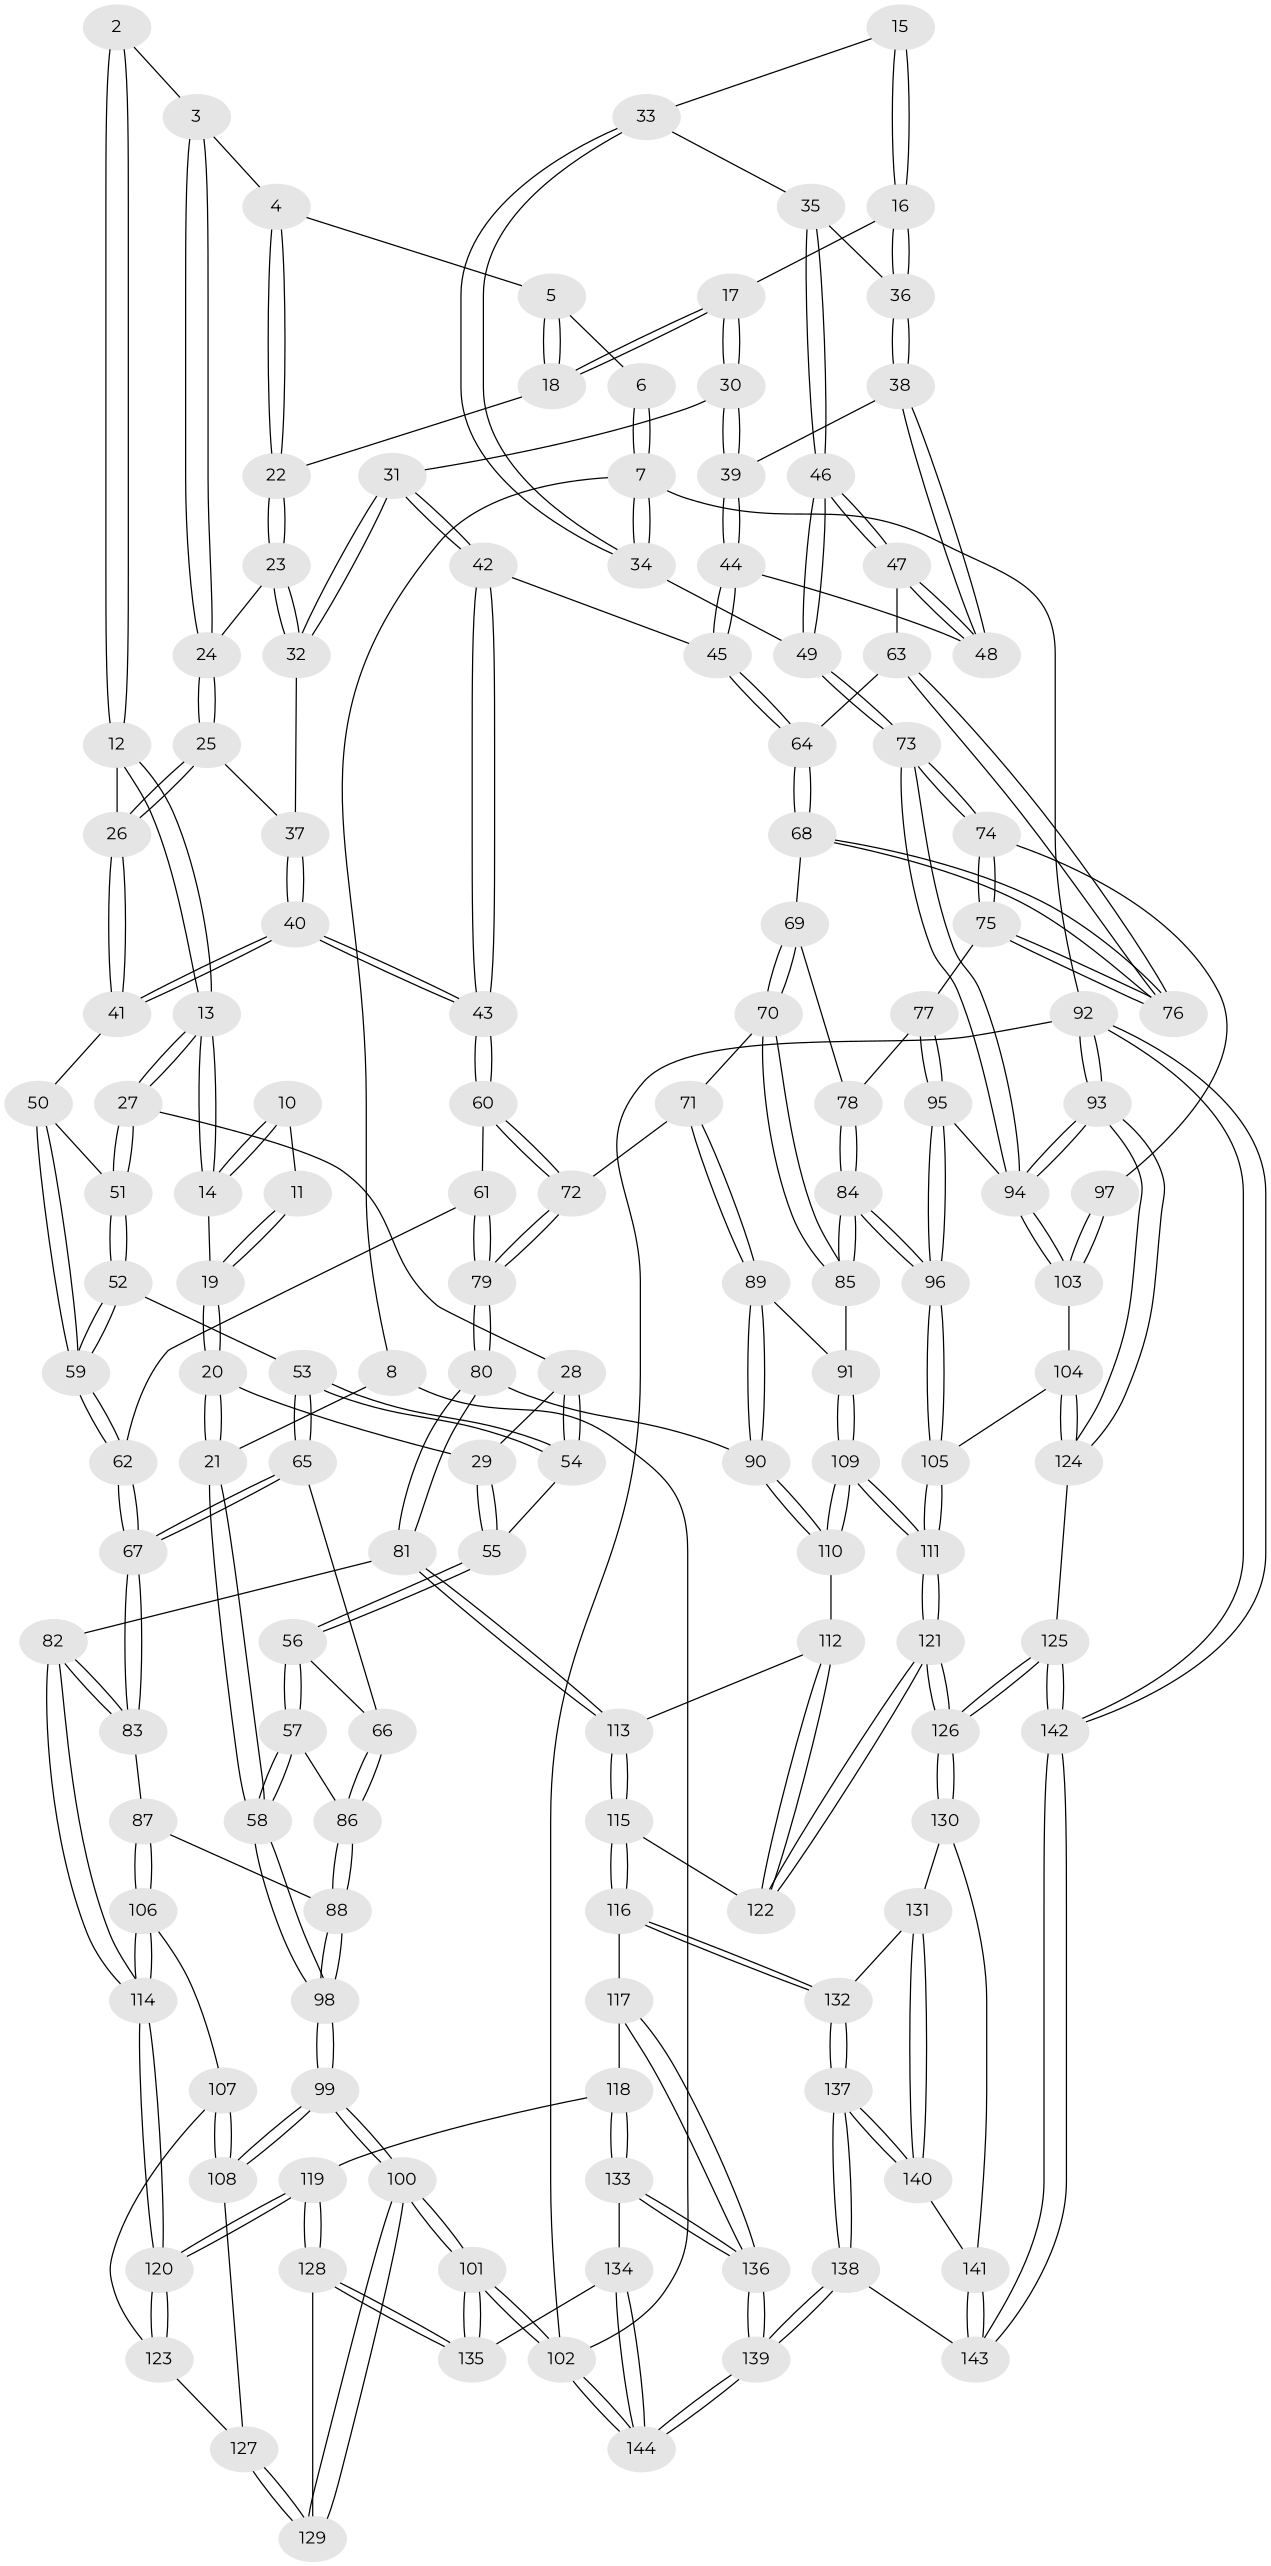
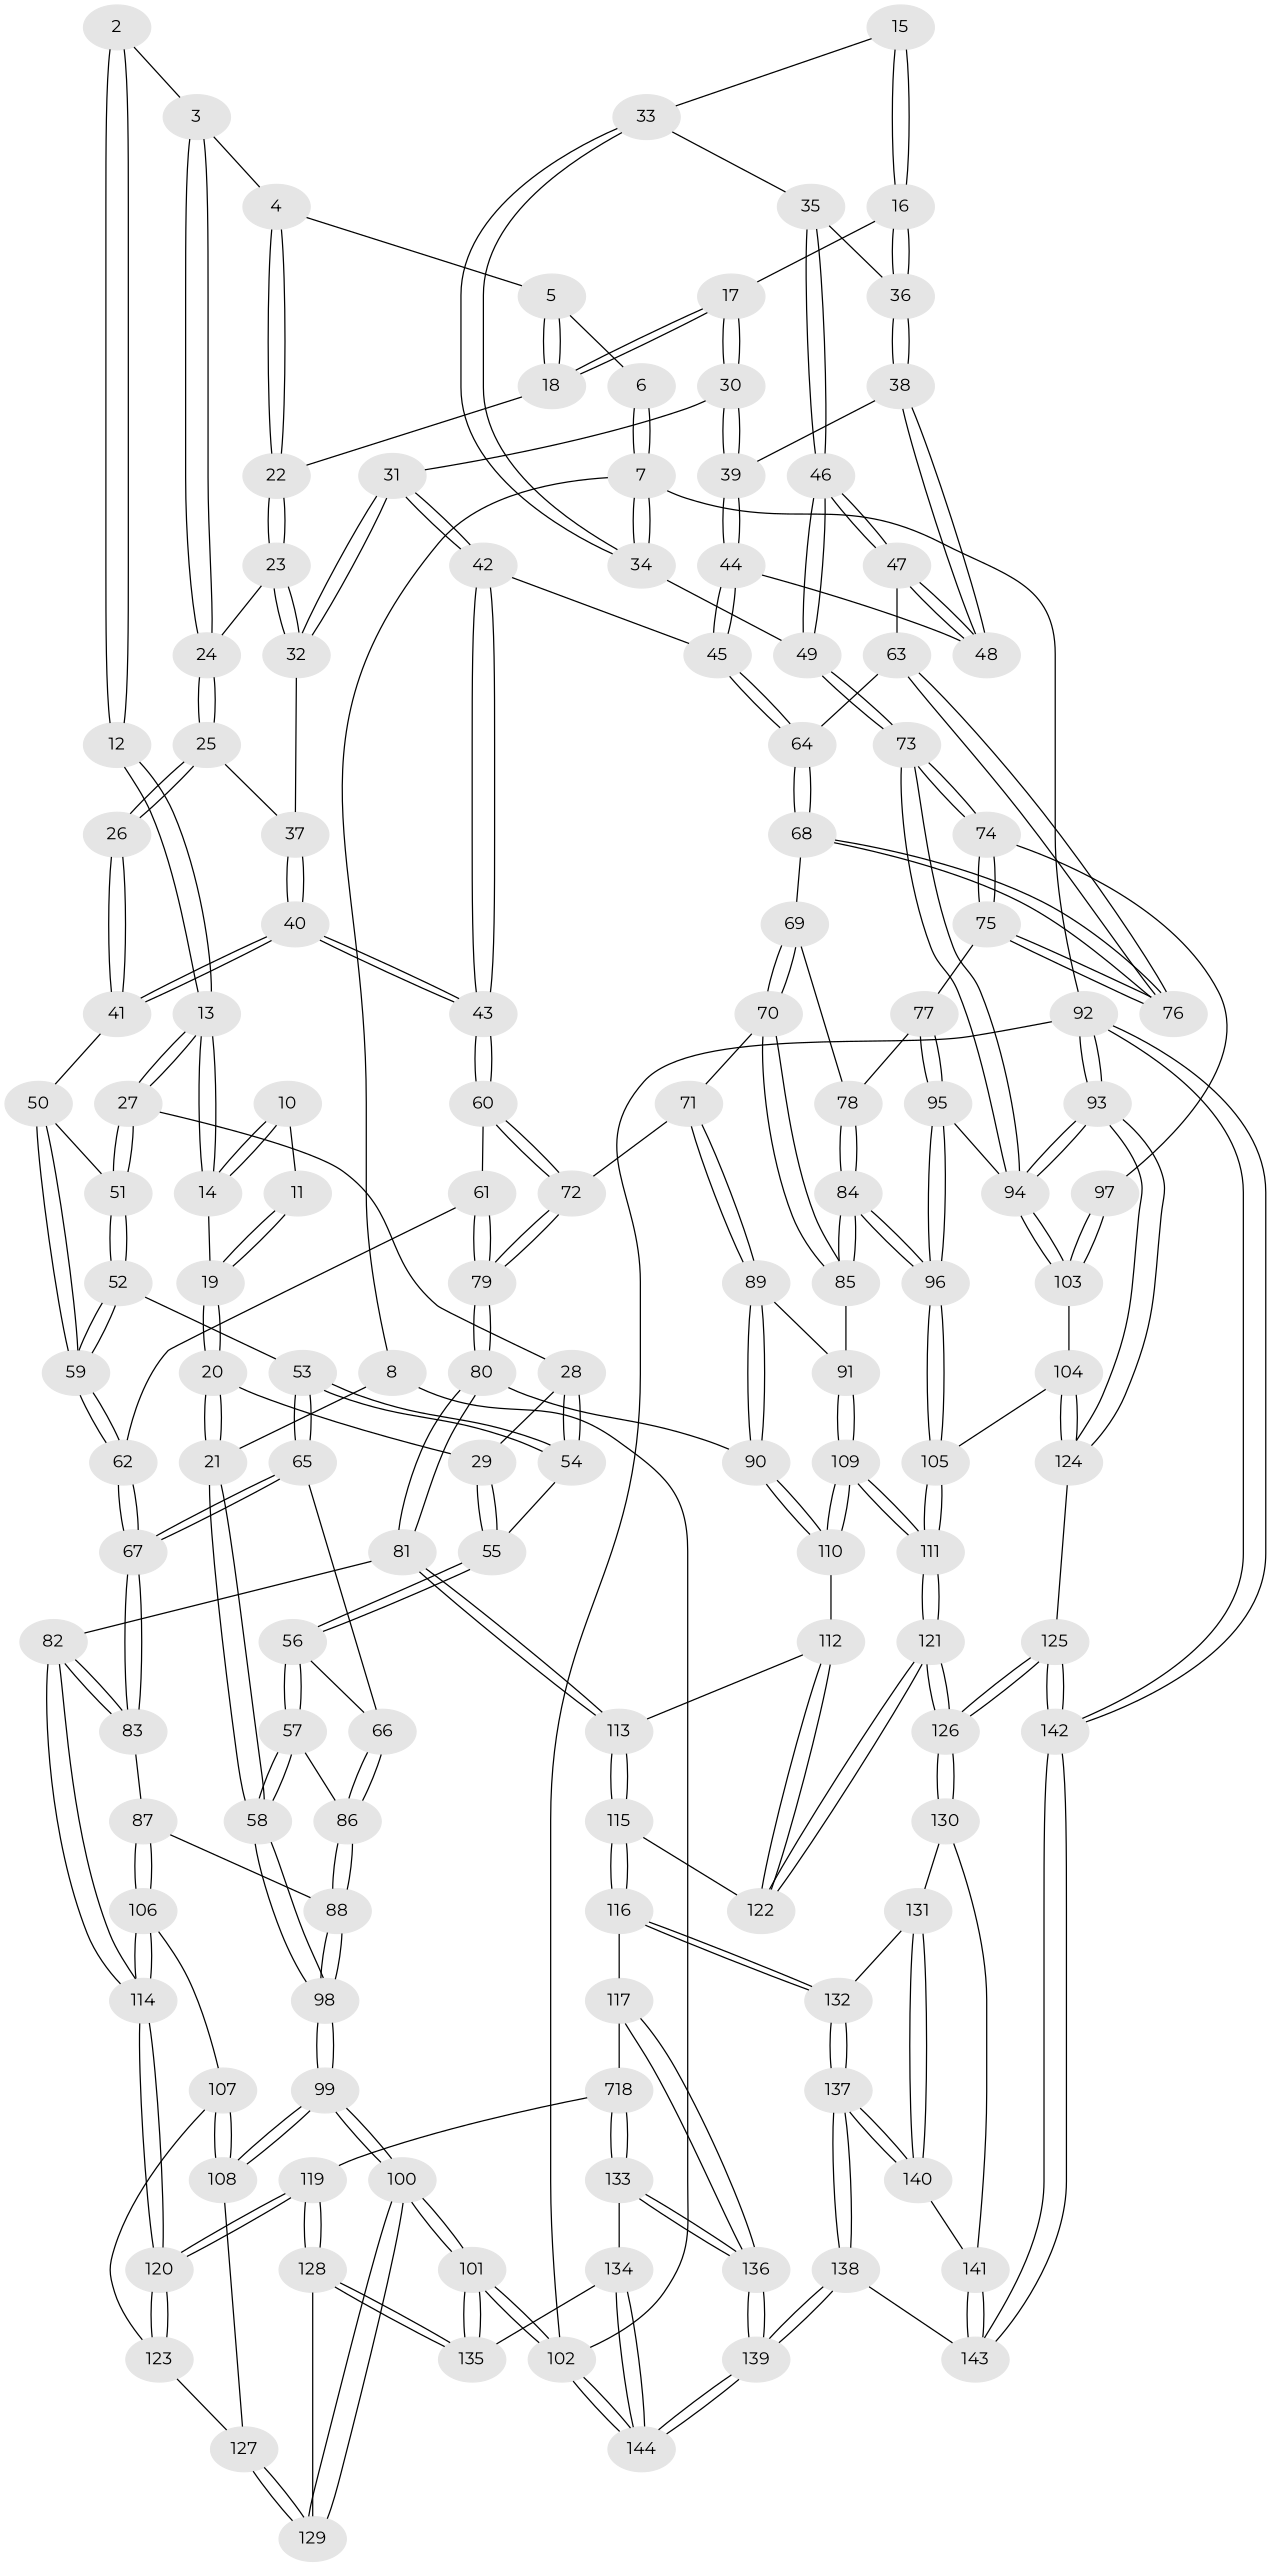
(117, 790) -> none
(619, 2091) -> (619, 2091)
